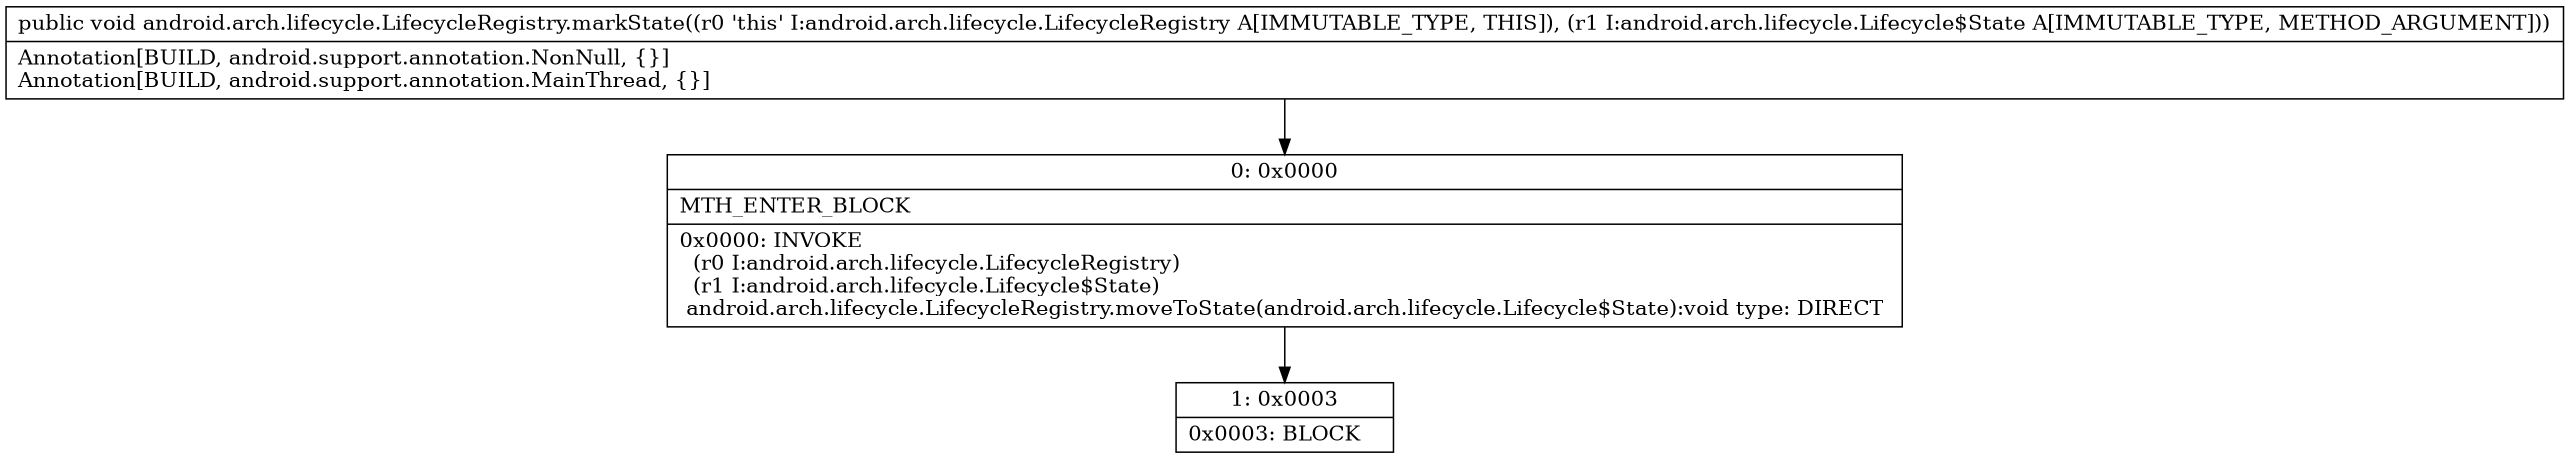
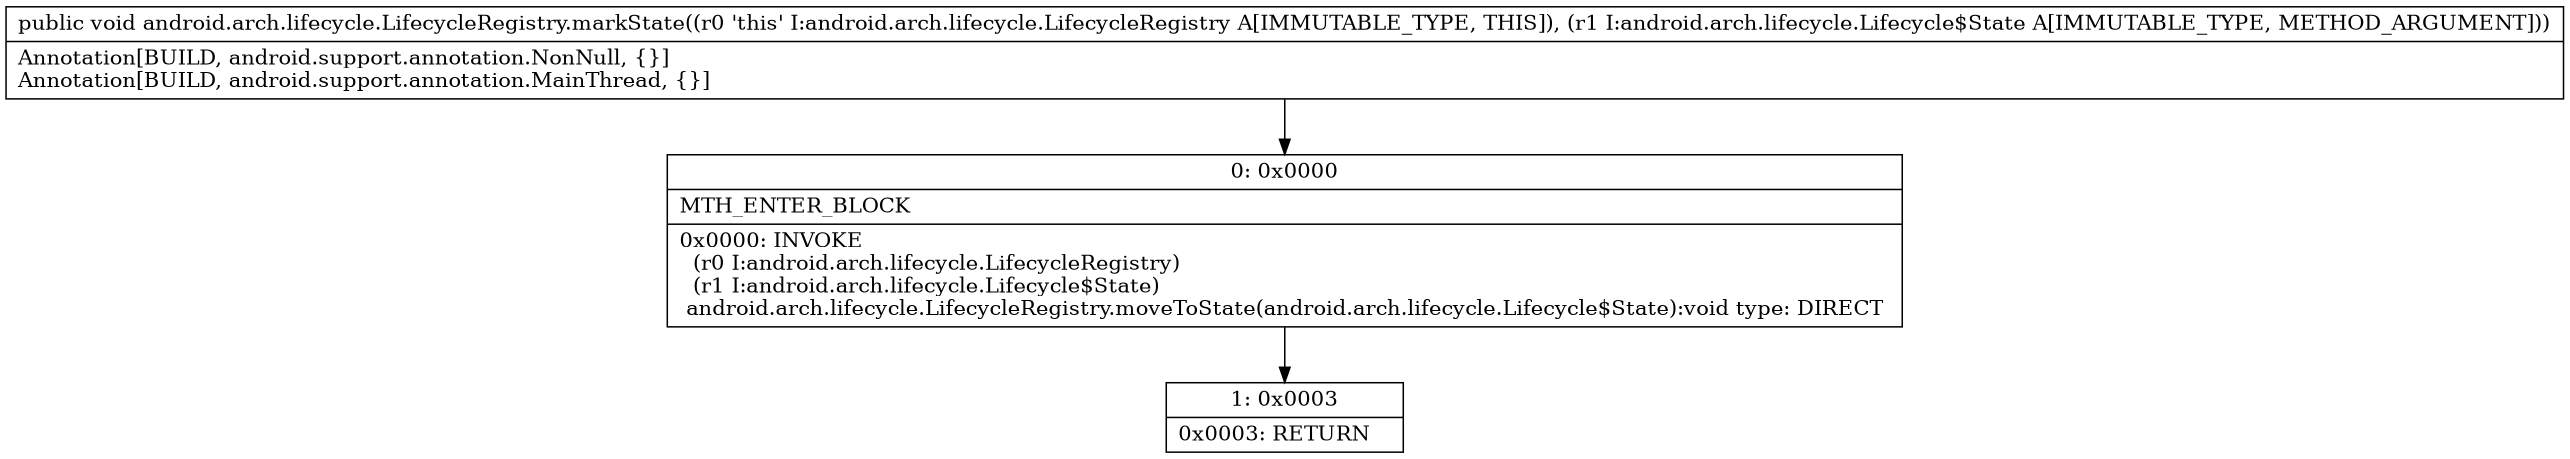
(1285, 434) -> (1285, 434)
